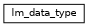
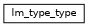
(44, 14) -> (44, 14)
